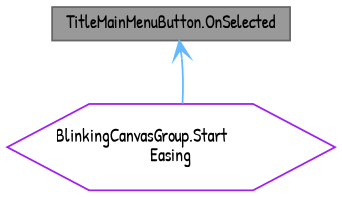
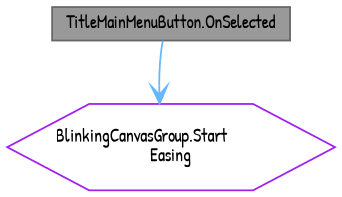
(183, 81) -> (160, 63)
